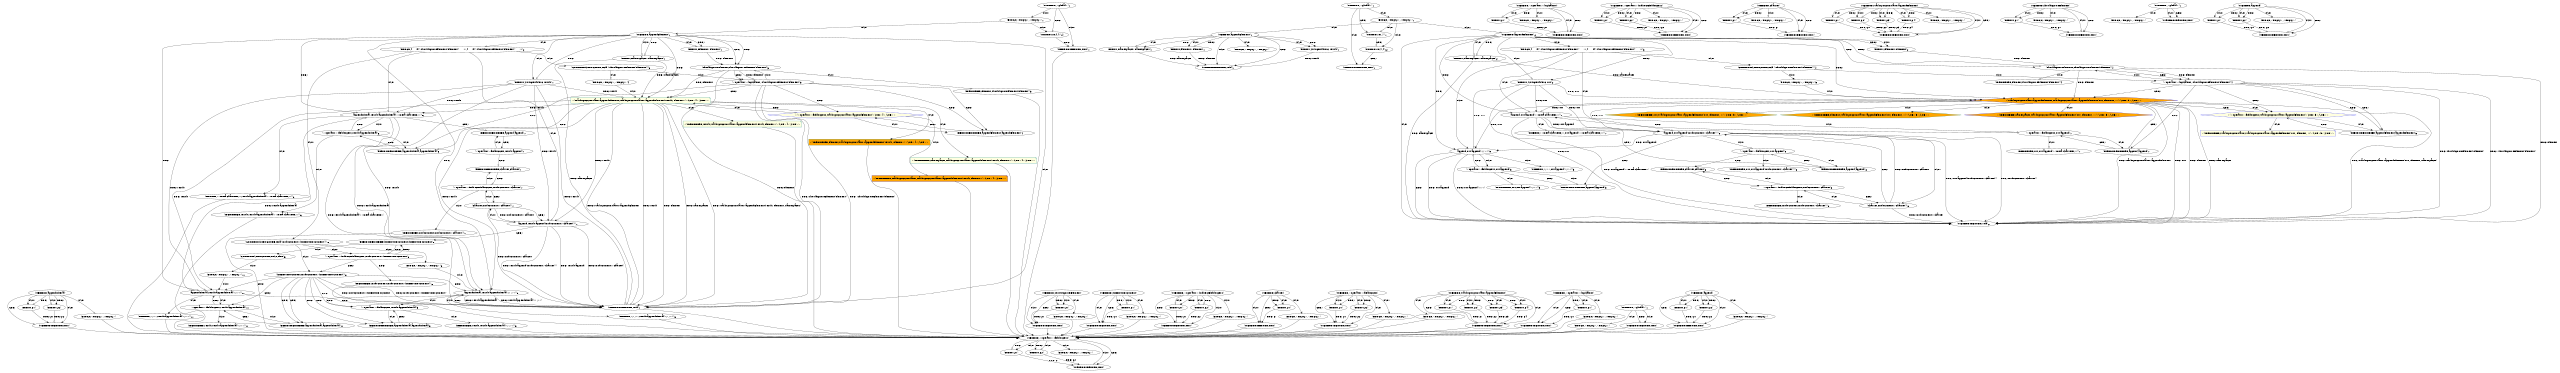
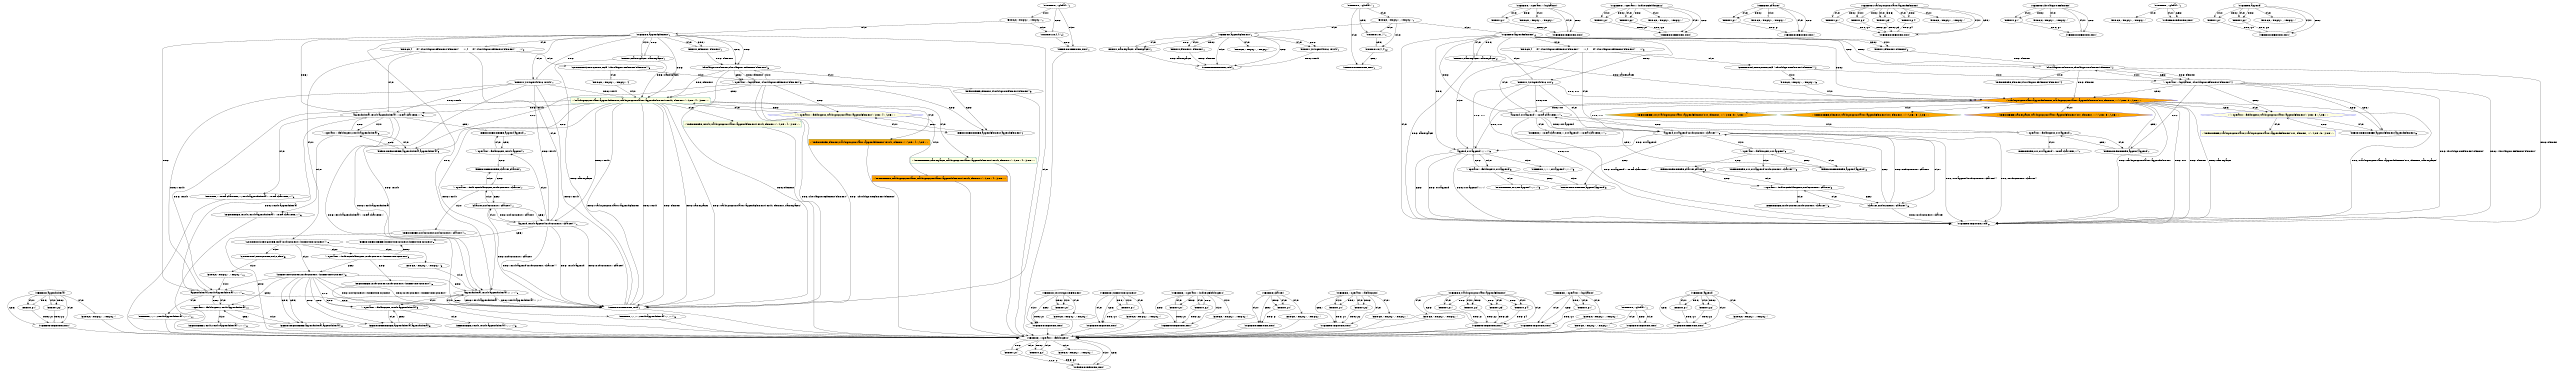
(1575, 108) -> (1575, 108)
none -> (538, 182)
(324, 247) -> (273, 248)
(394, 250) -> none
